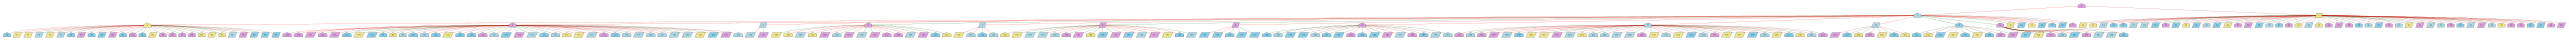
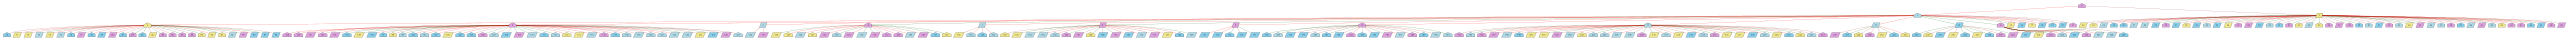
(1959, 25) -> (1959, 25)
